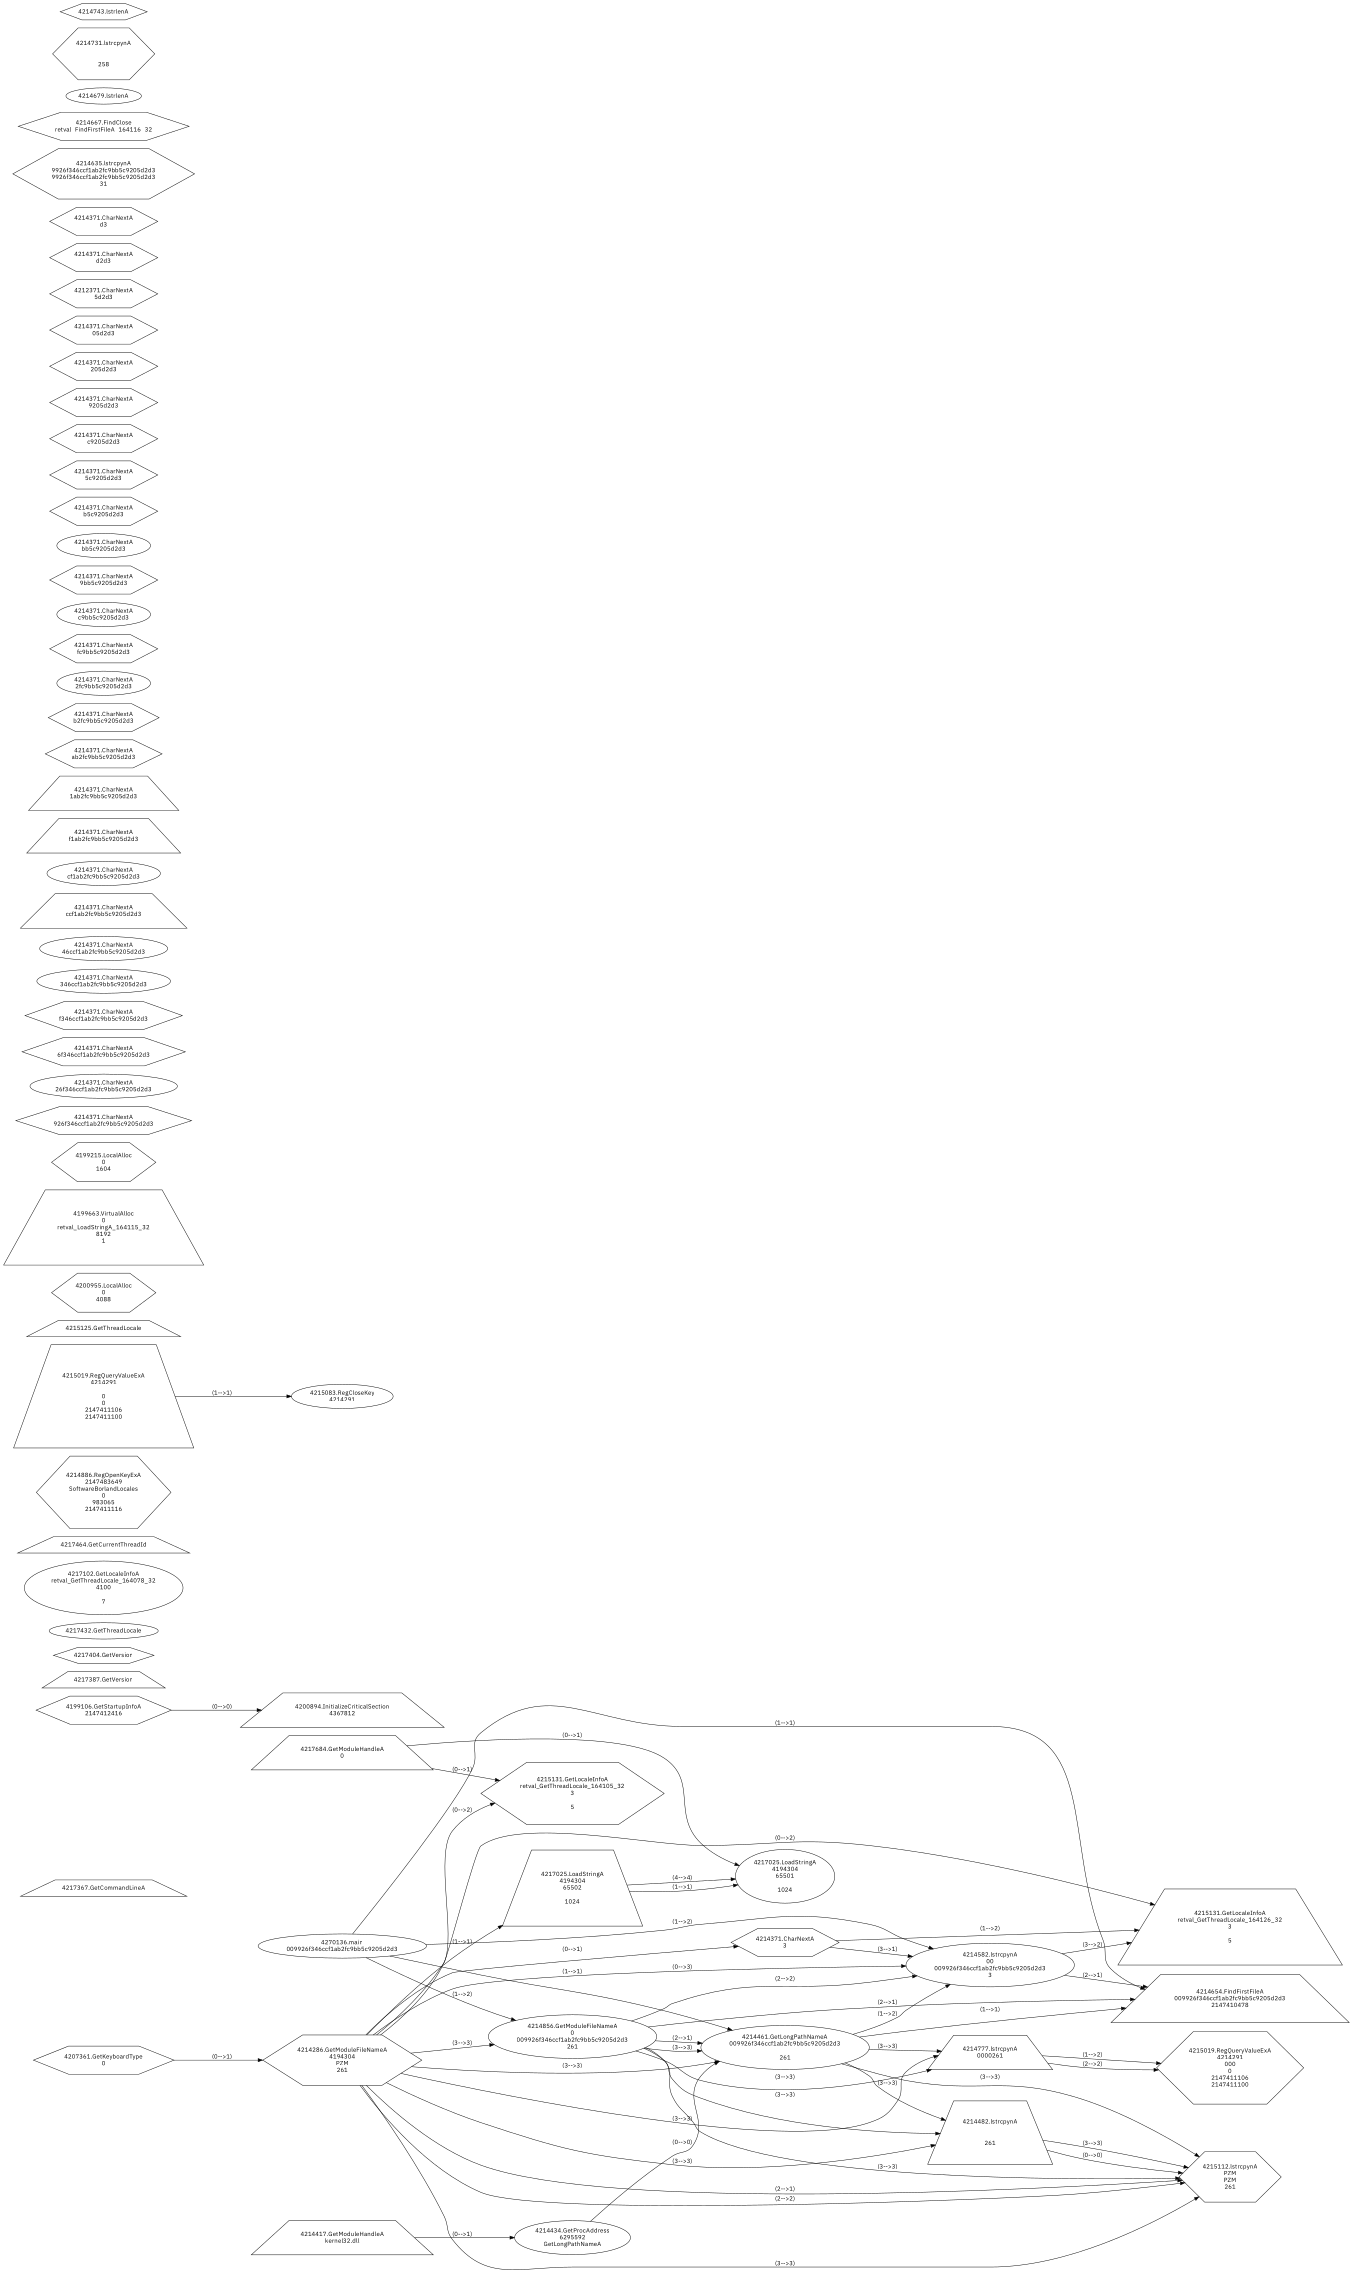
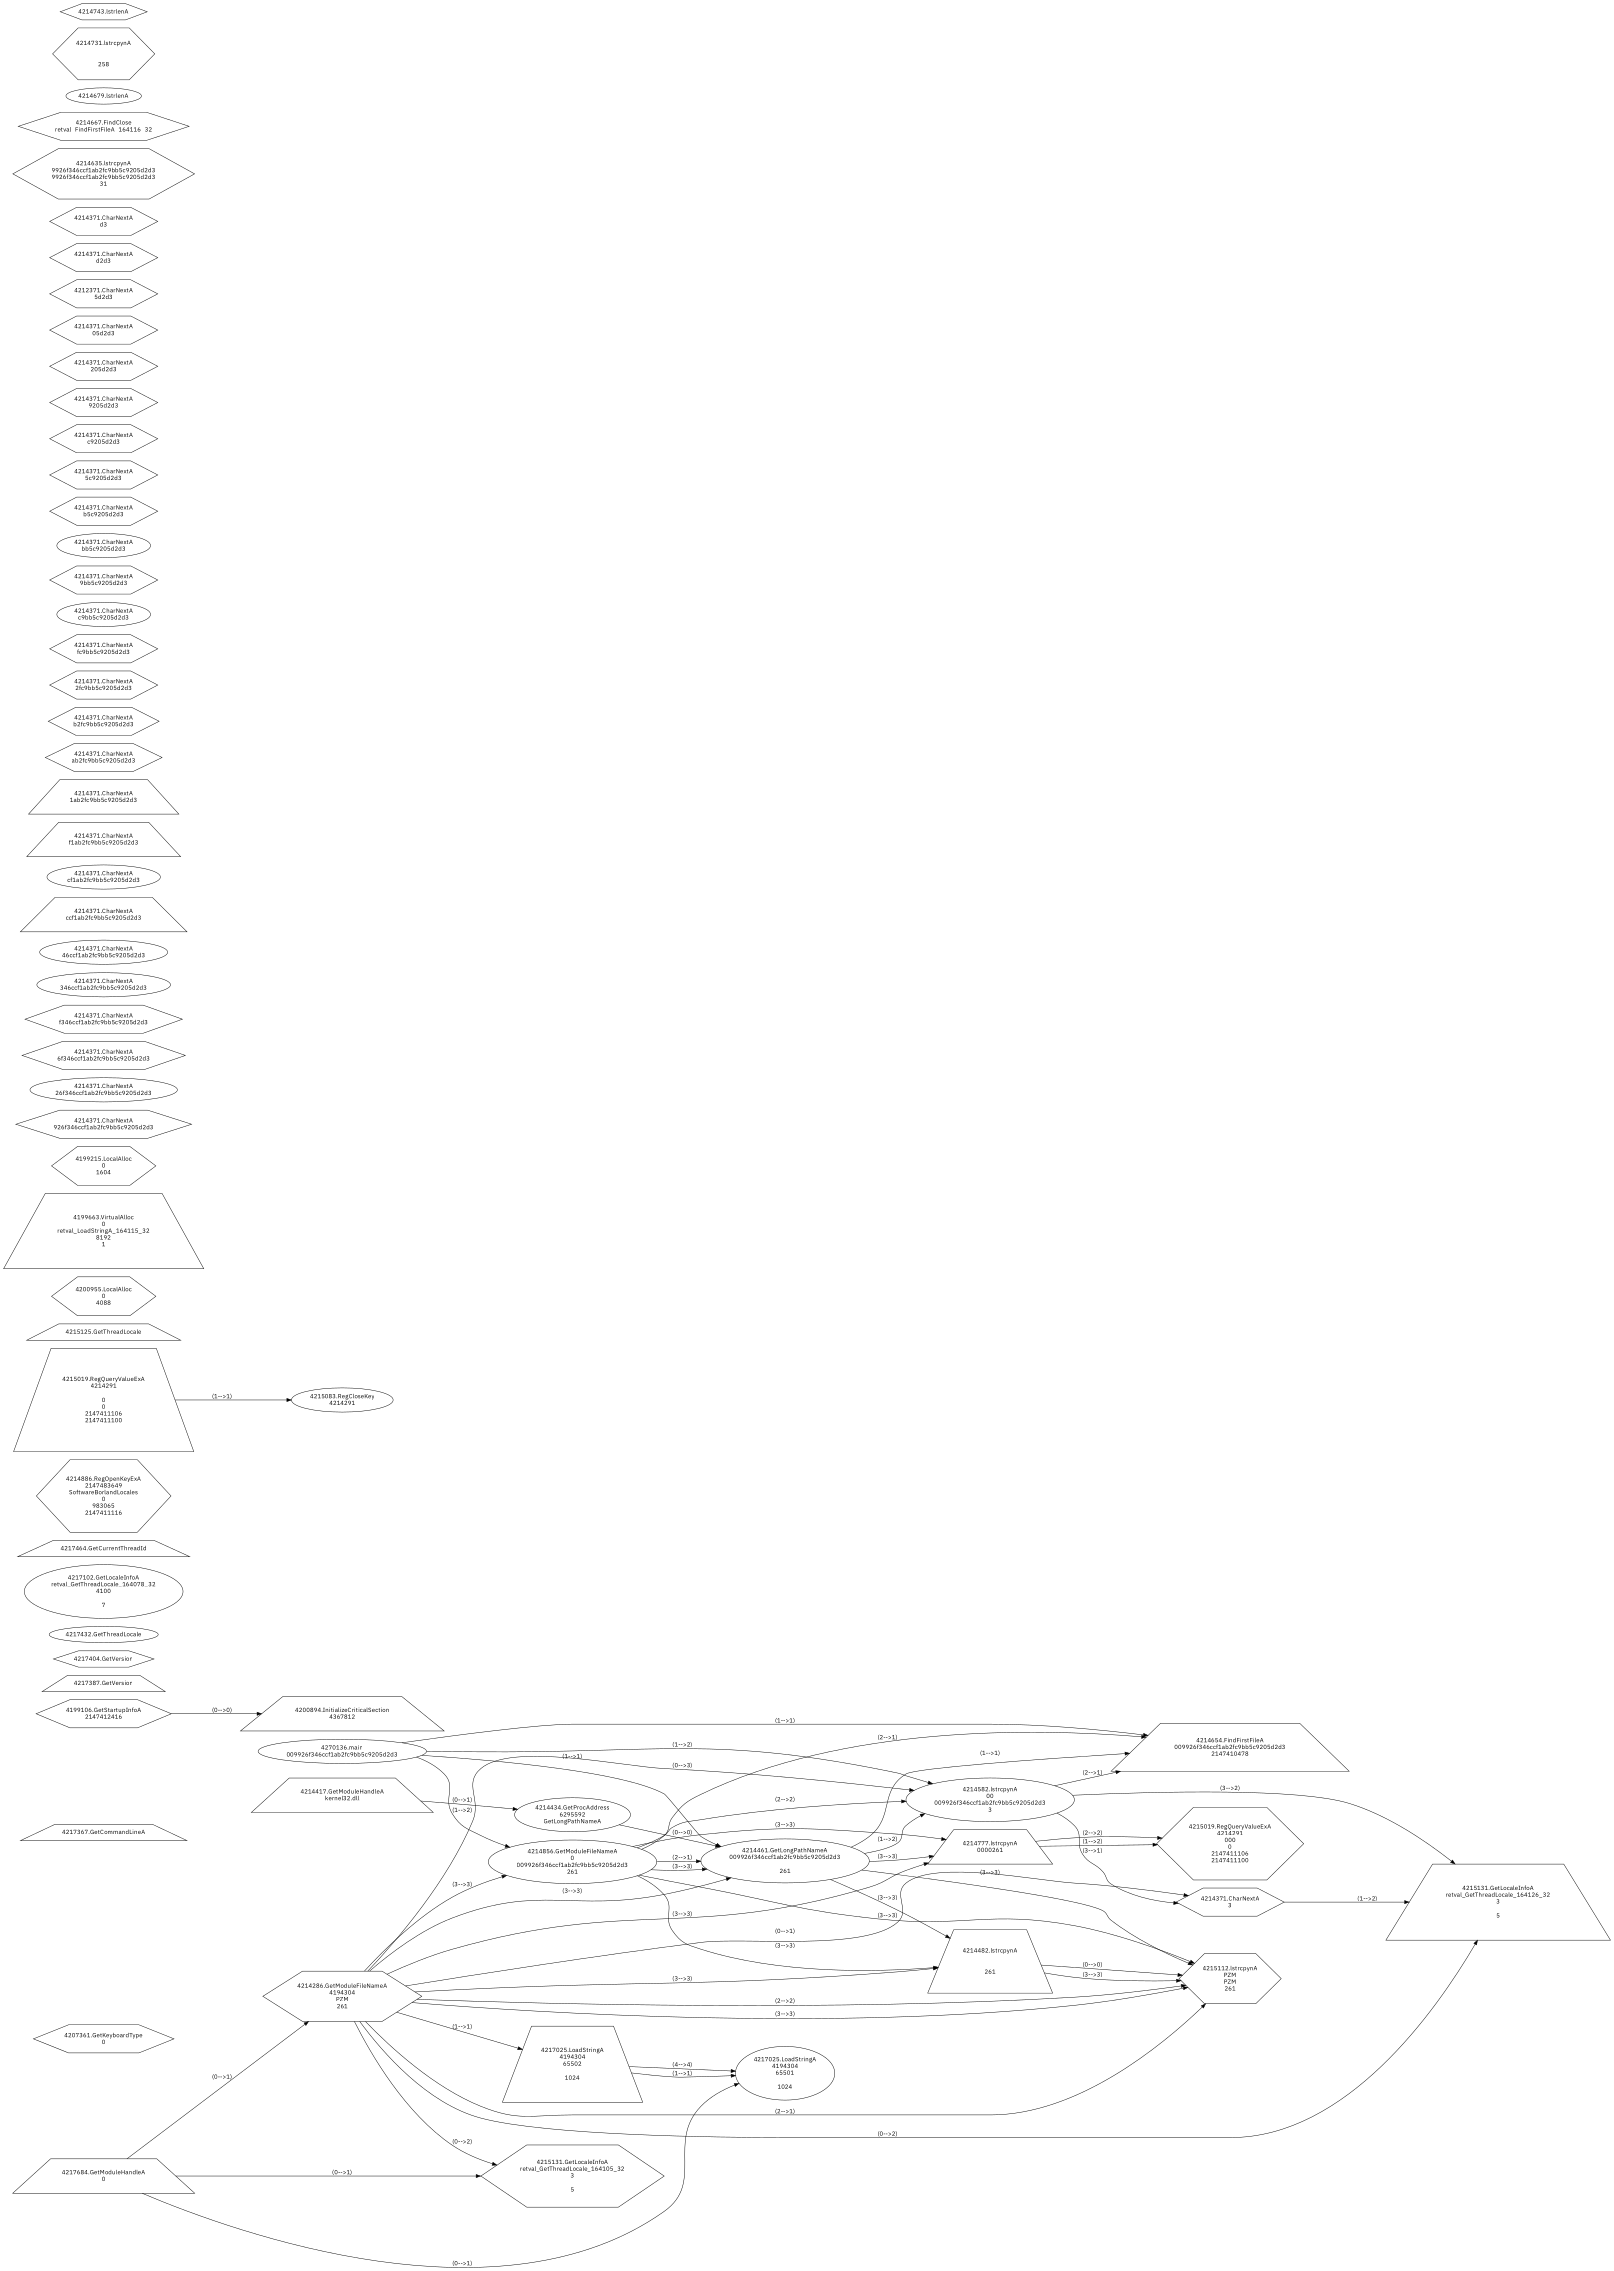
(104, 683) -> (104, 685)
(869, 1952) -> (1103, 1872)
(216, 2060) -> (216, 2092)
